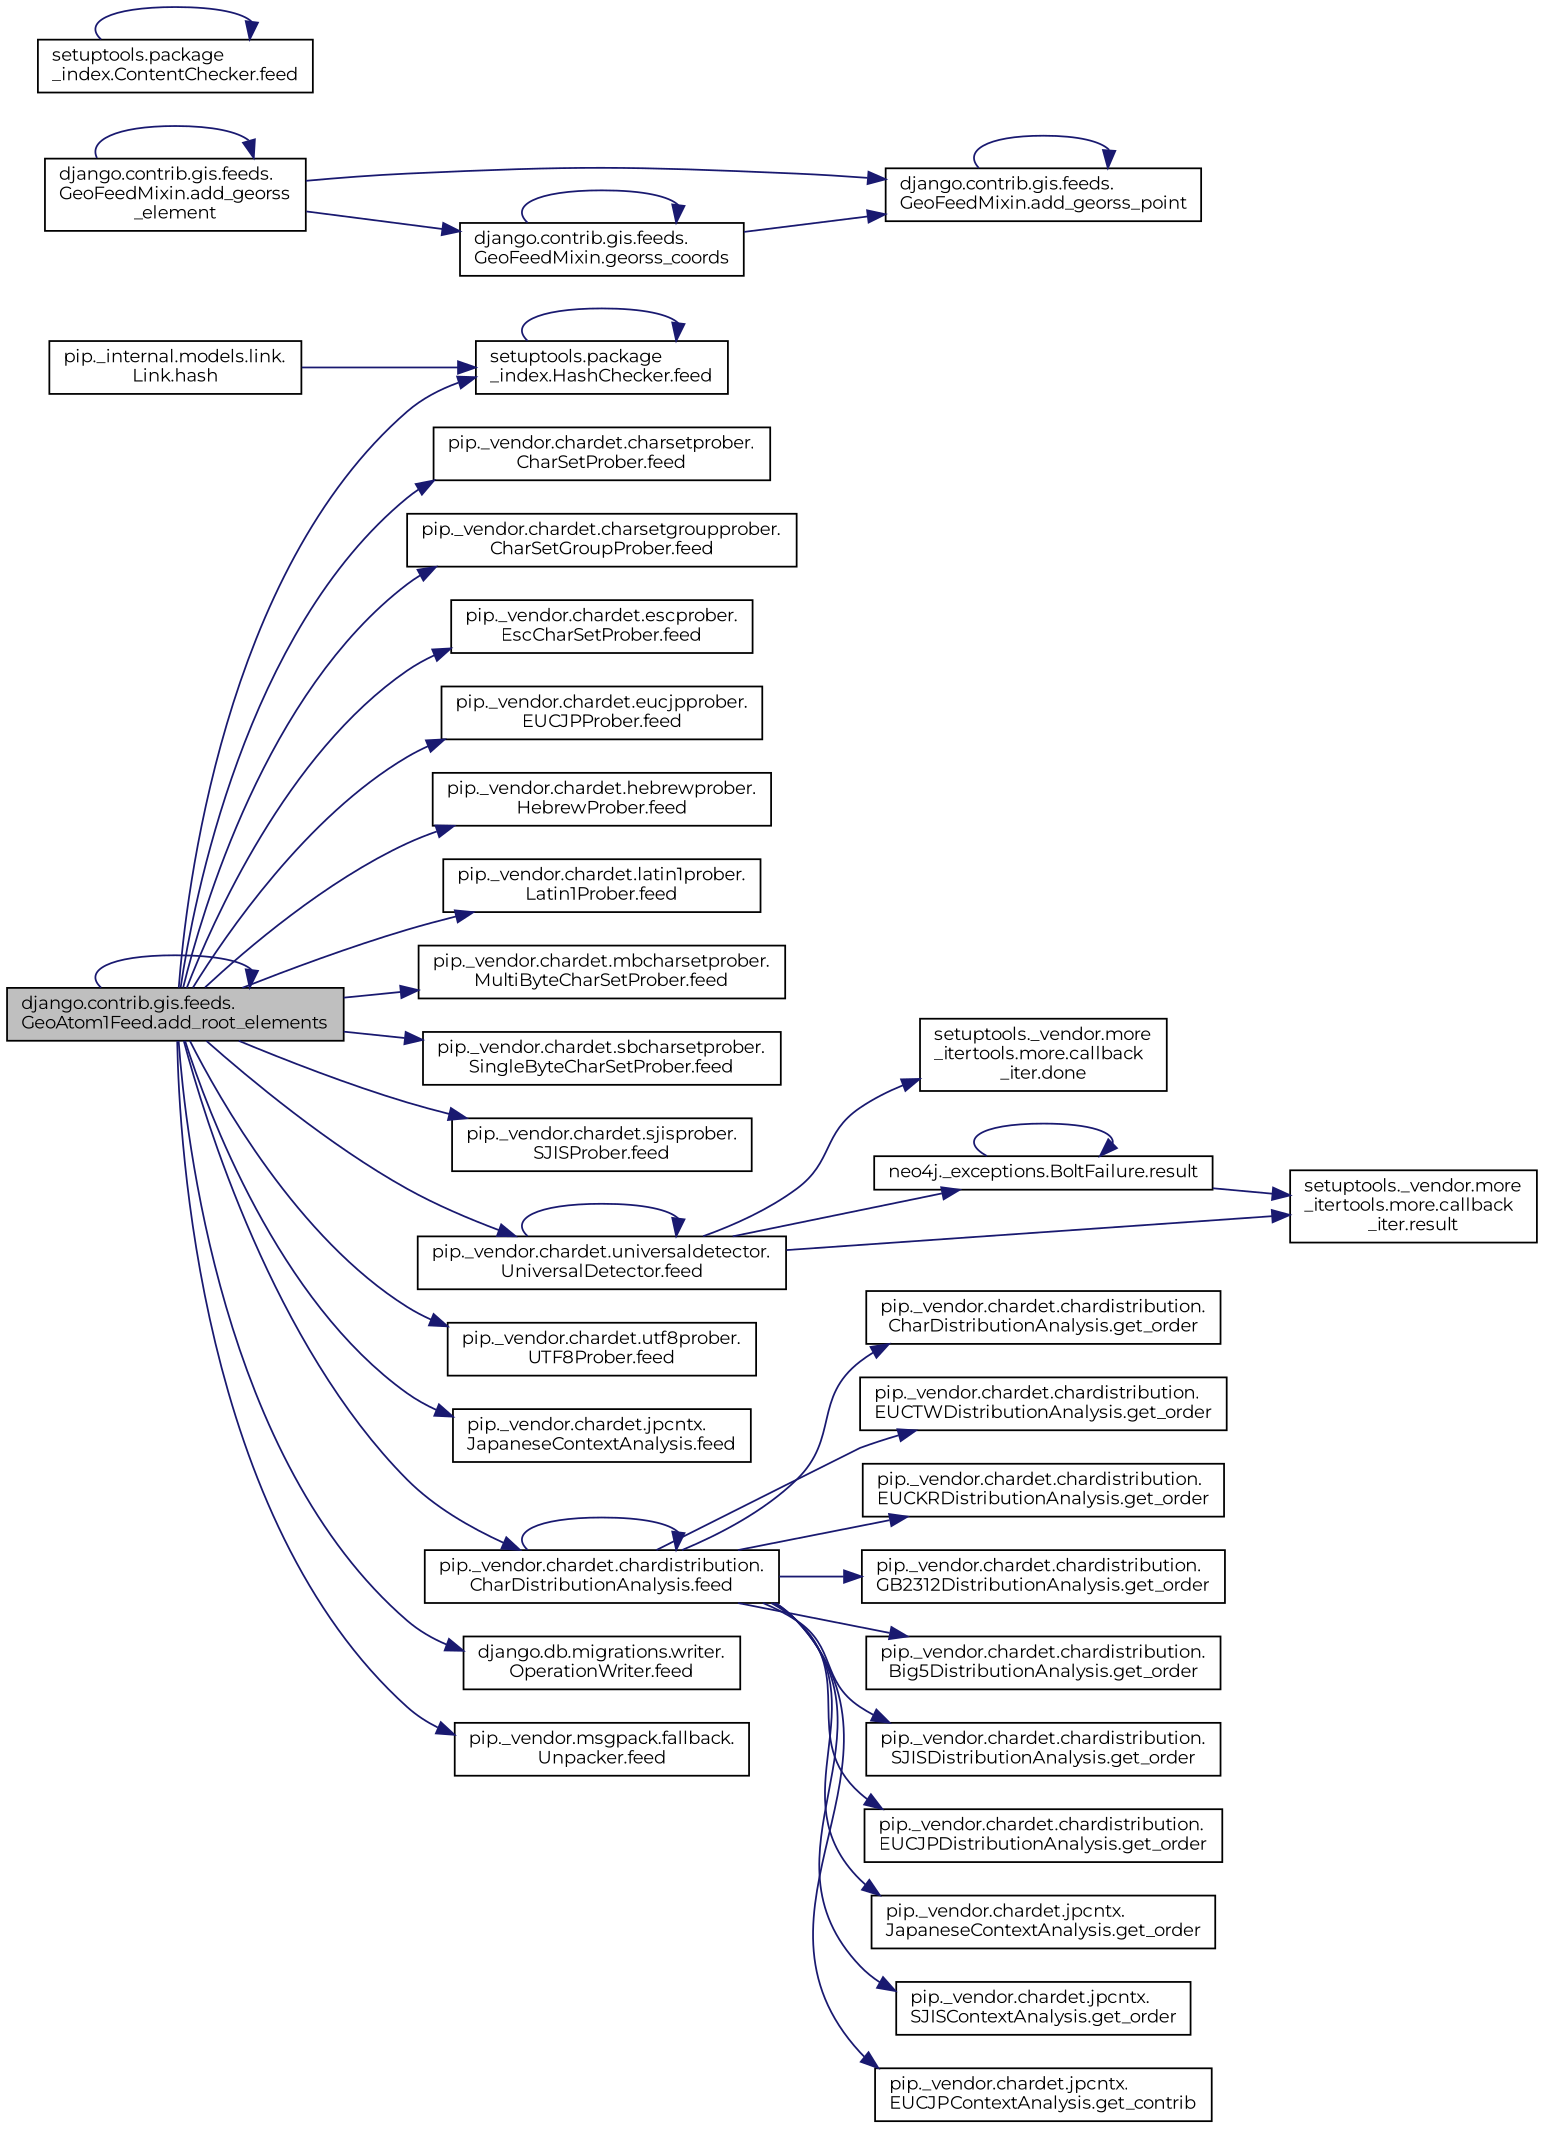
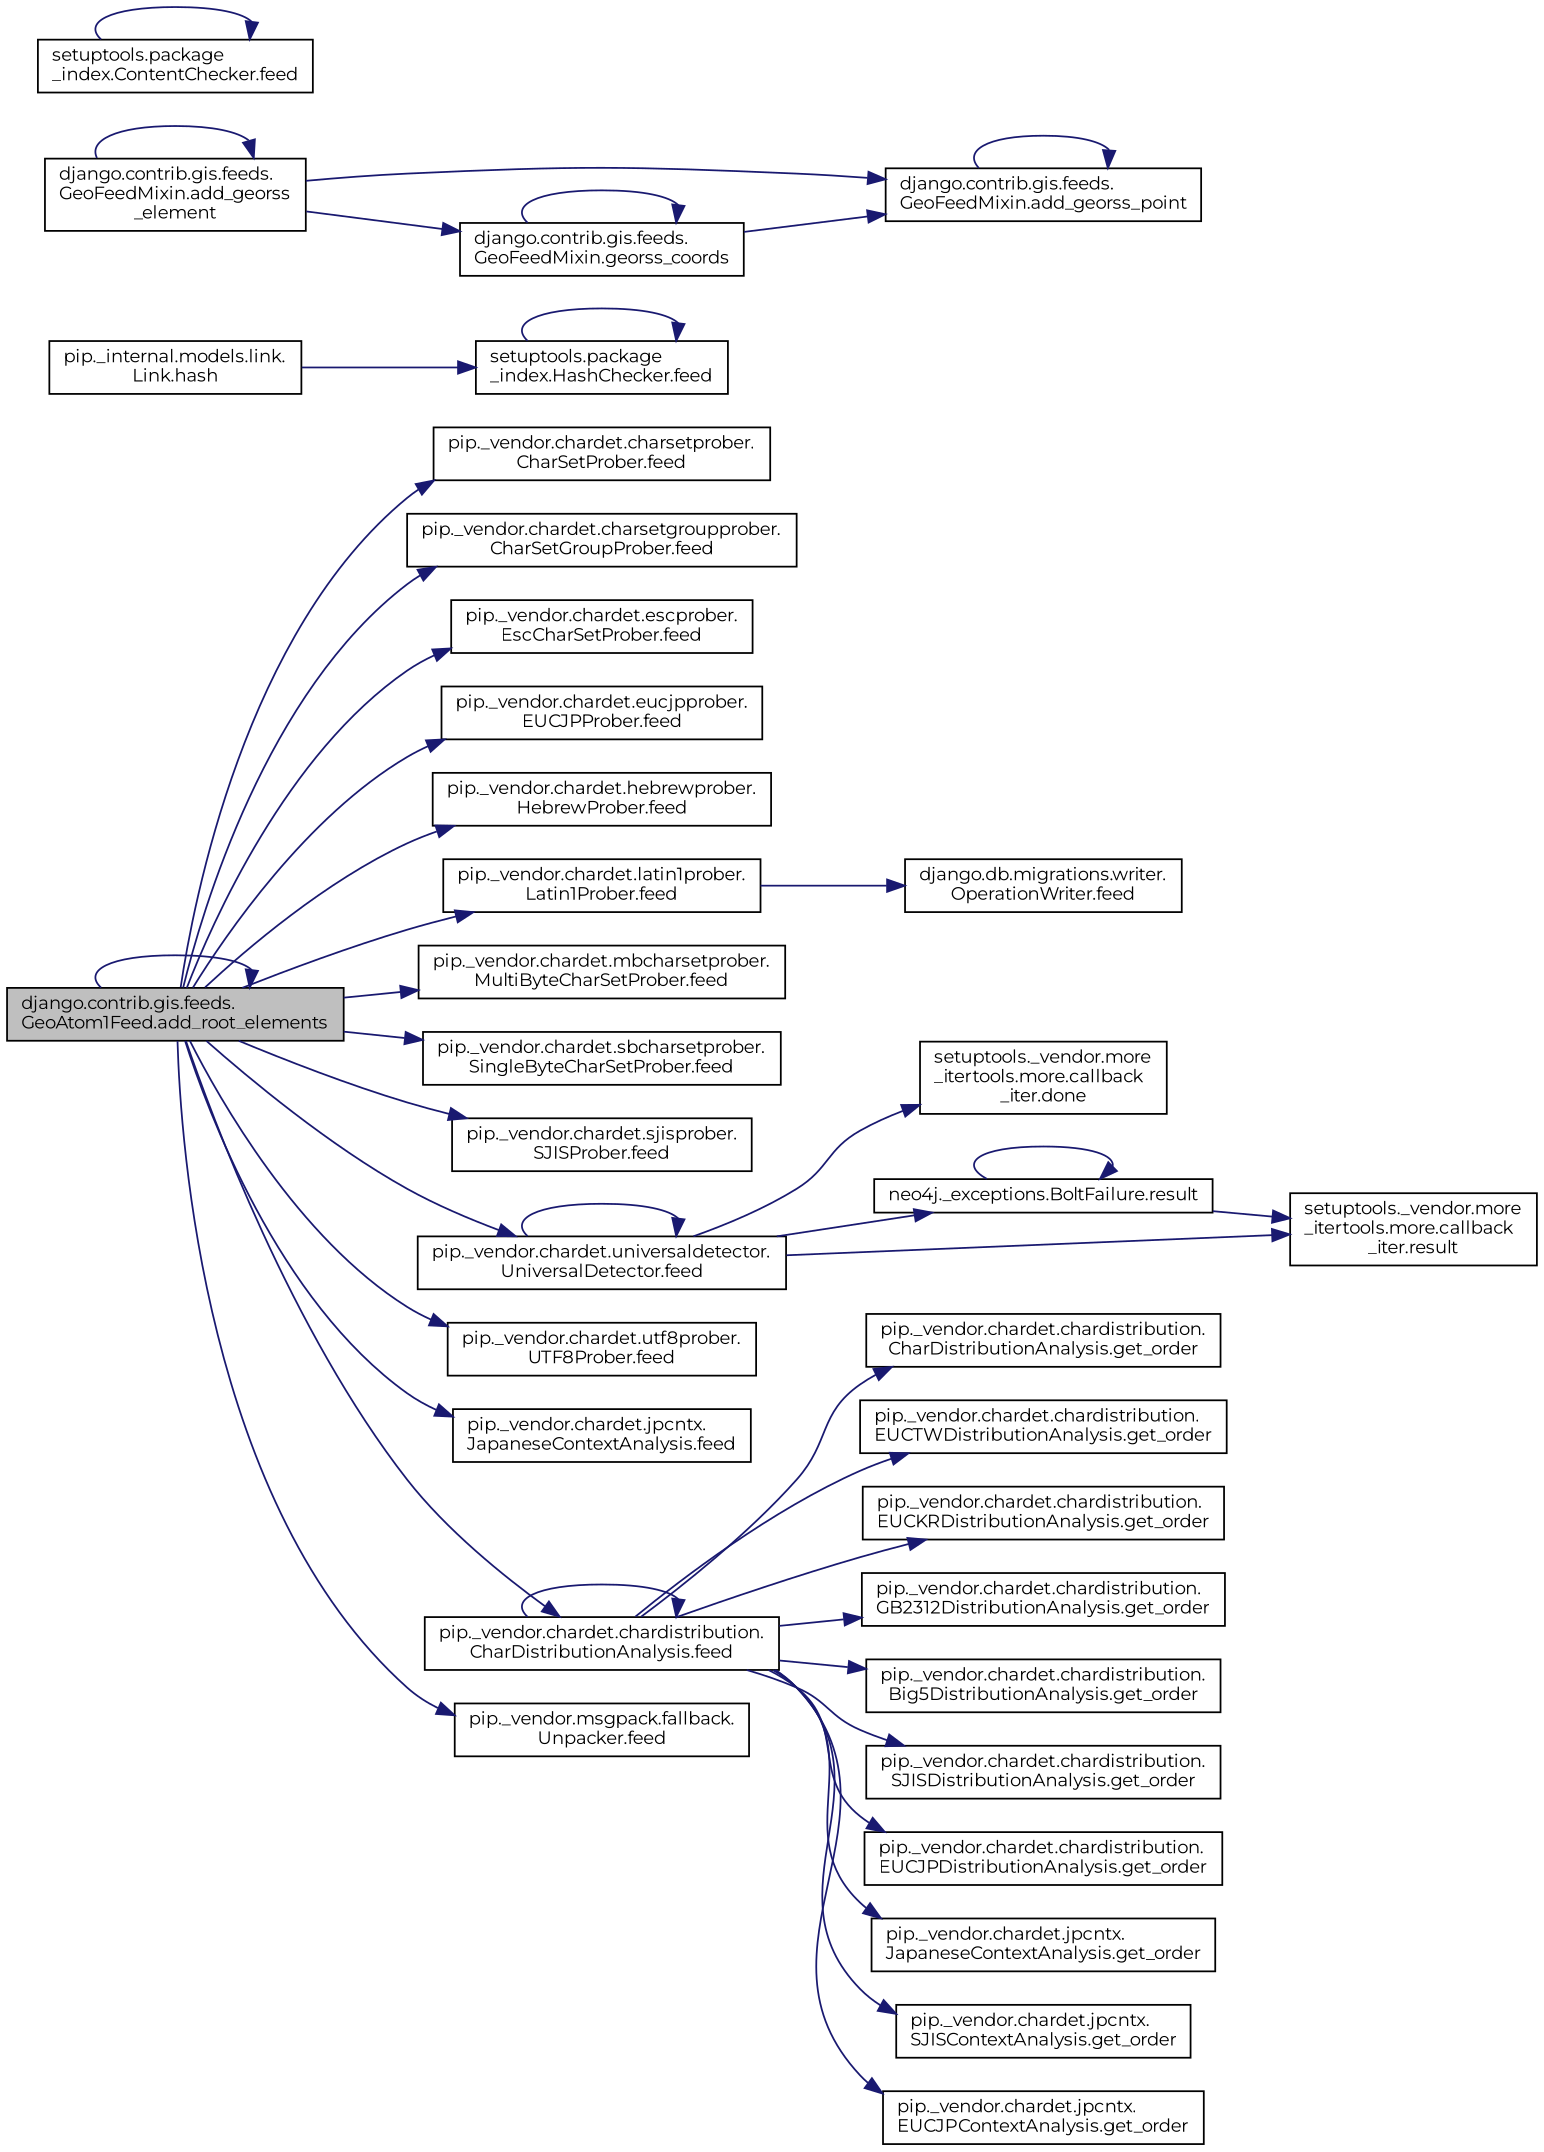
(252, 650) -> none
(249, 1374) -> (824, 886)
(1043, 2095) -> (1043, 2118)
